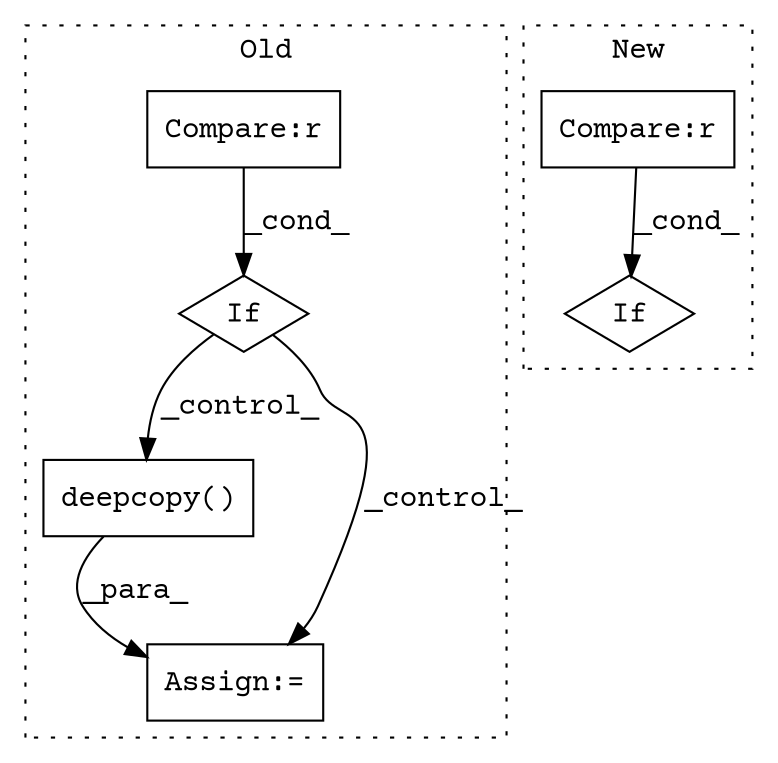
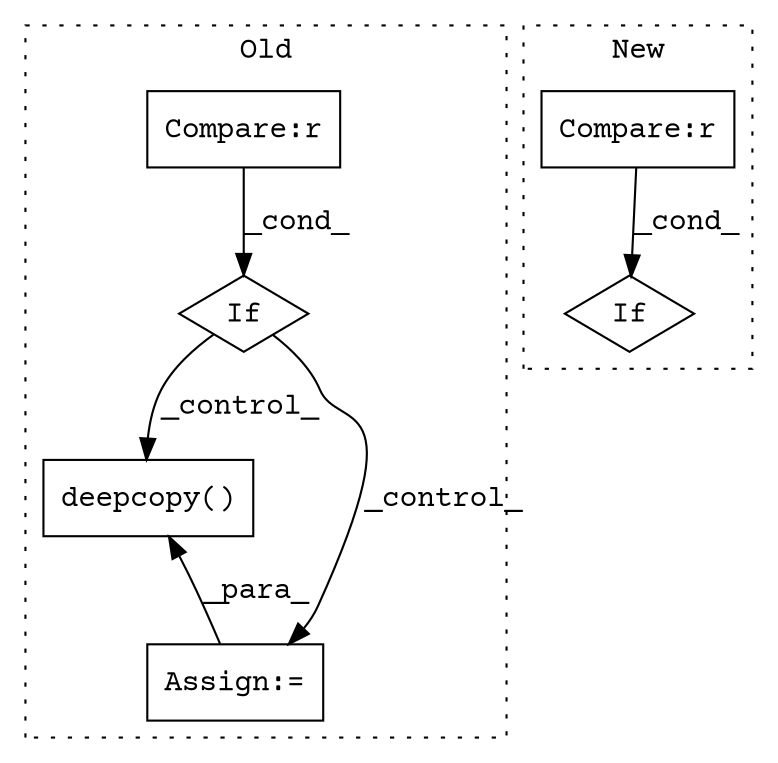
(79, 599) -> (201, 599)
